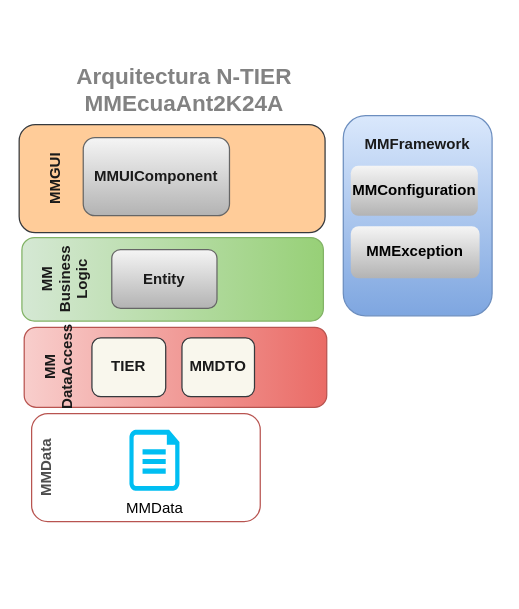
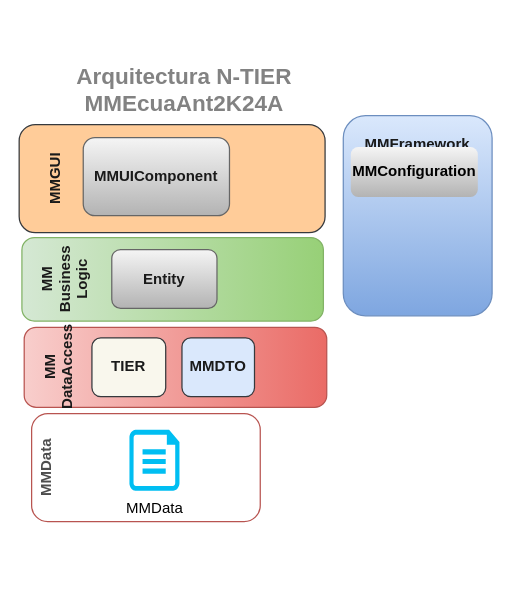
(414, 191) -> (414, 172)
(415, 252) -> none
(218, 367) -> (218, 367)
